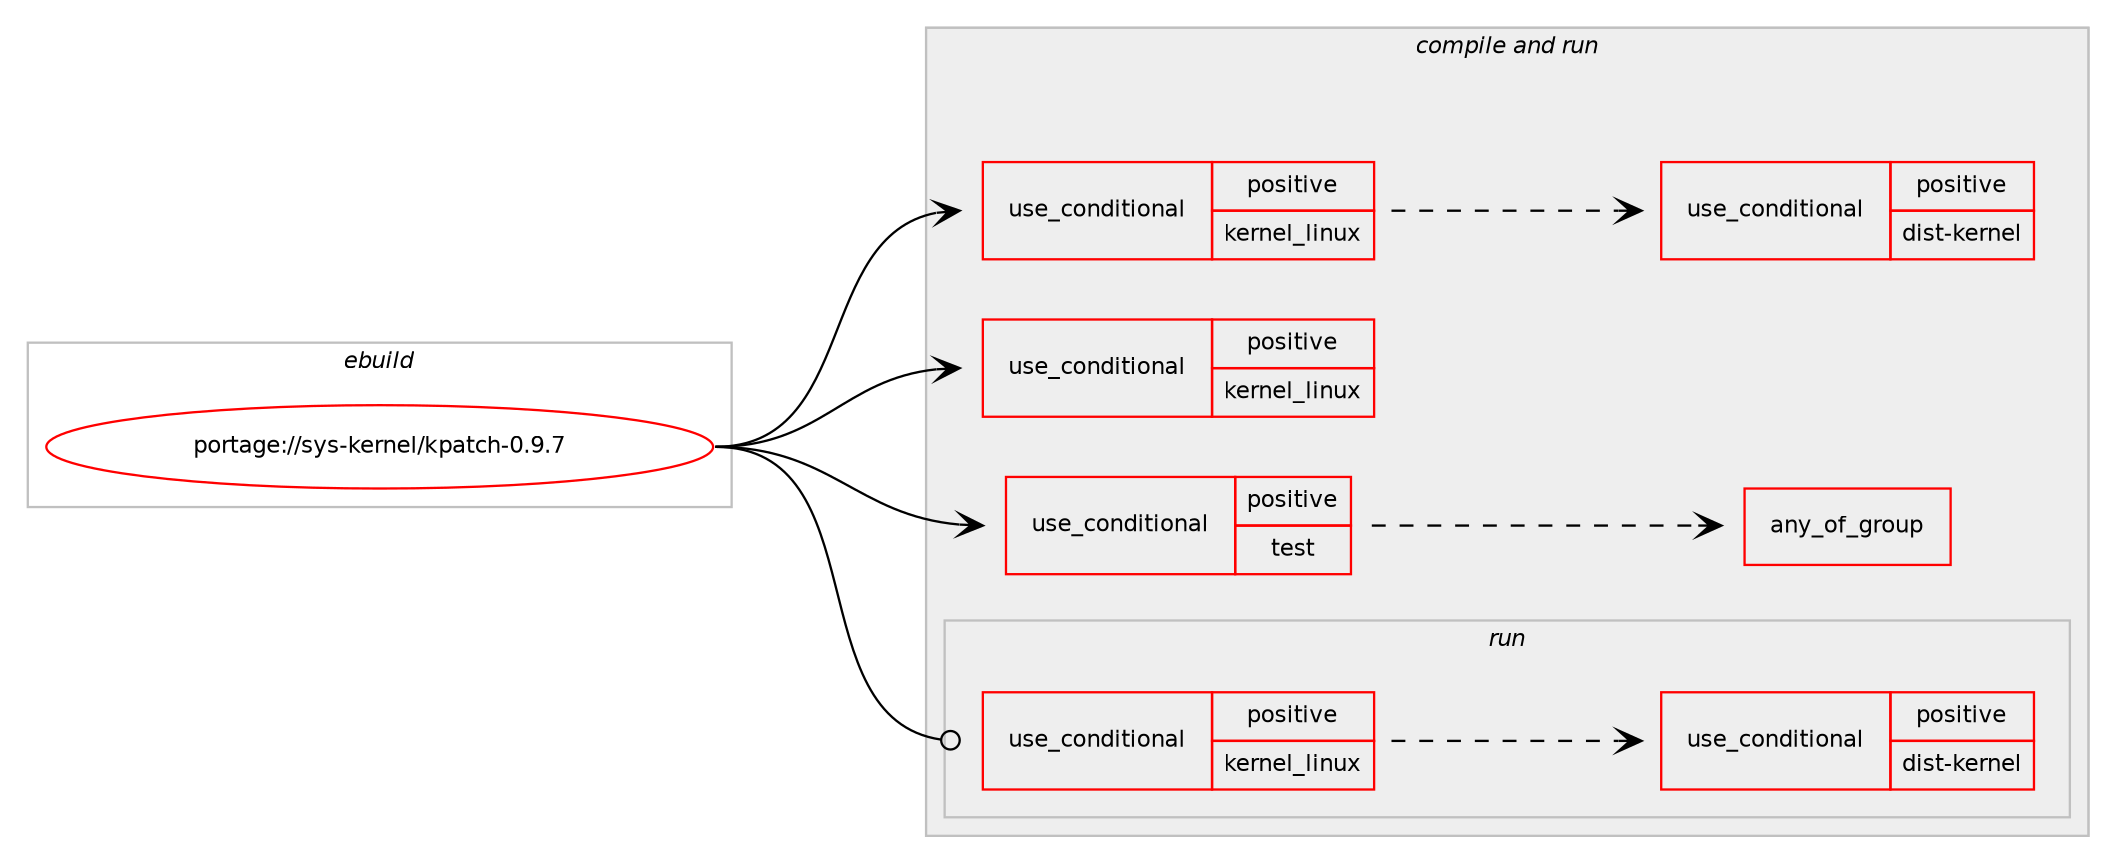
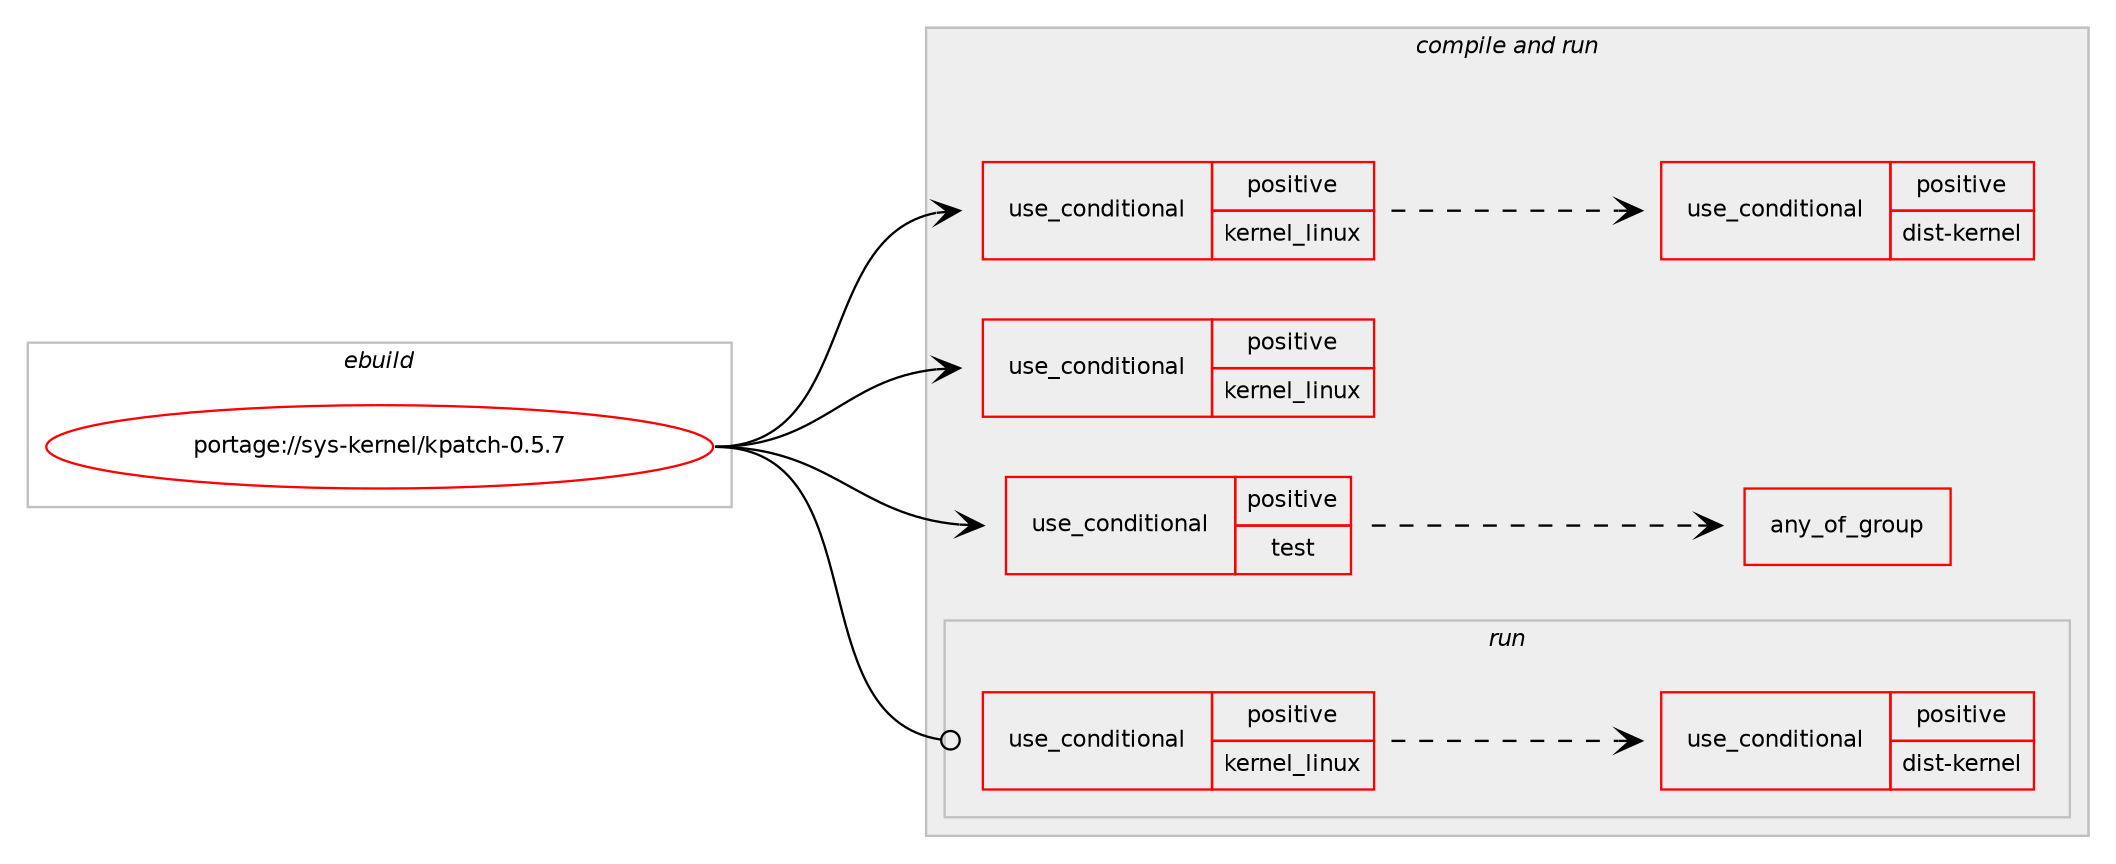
(380, 447) -> (380, 447)
